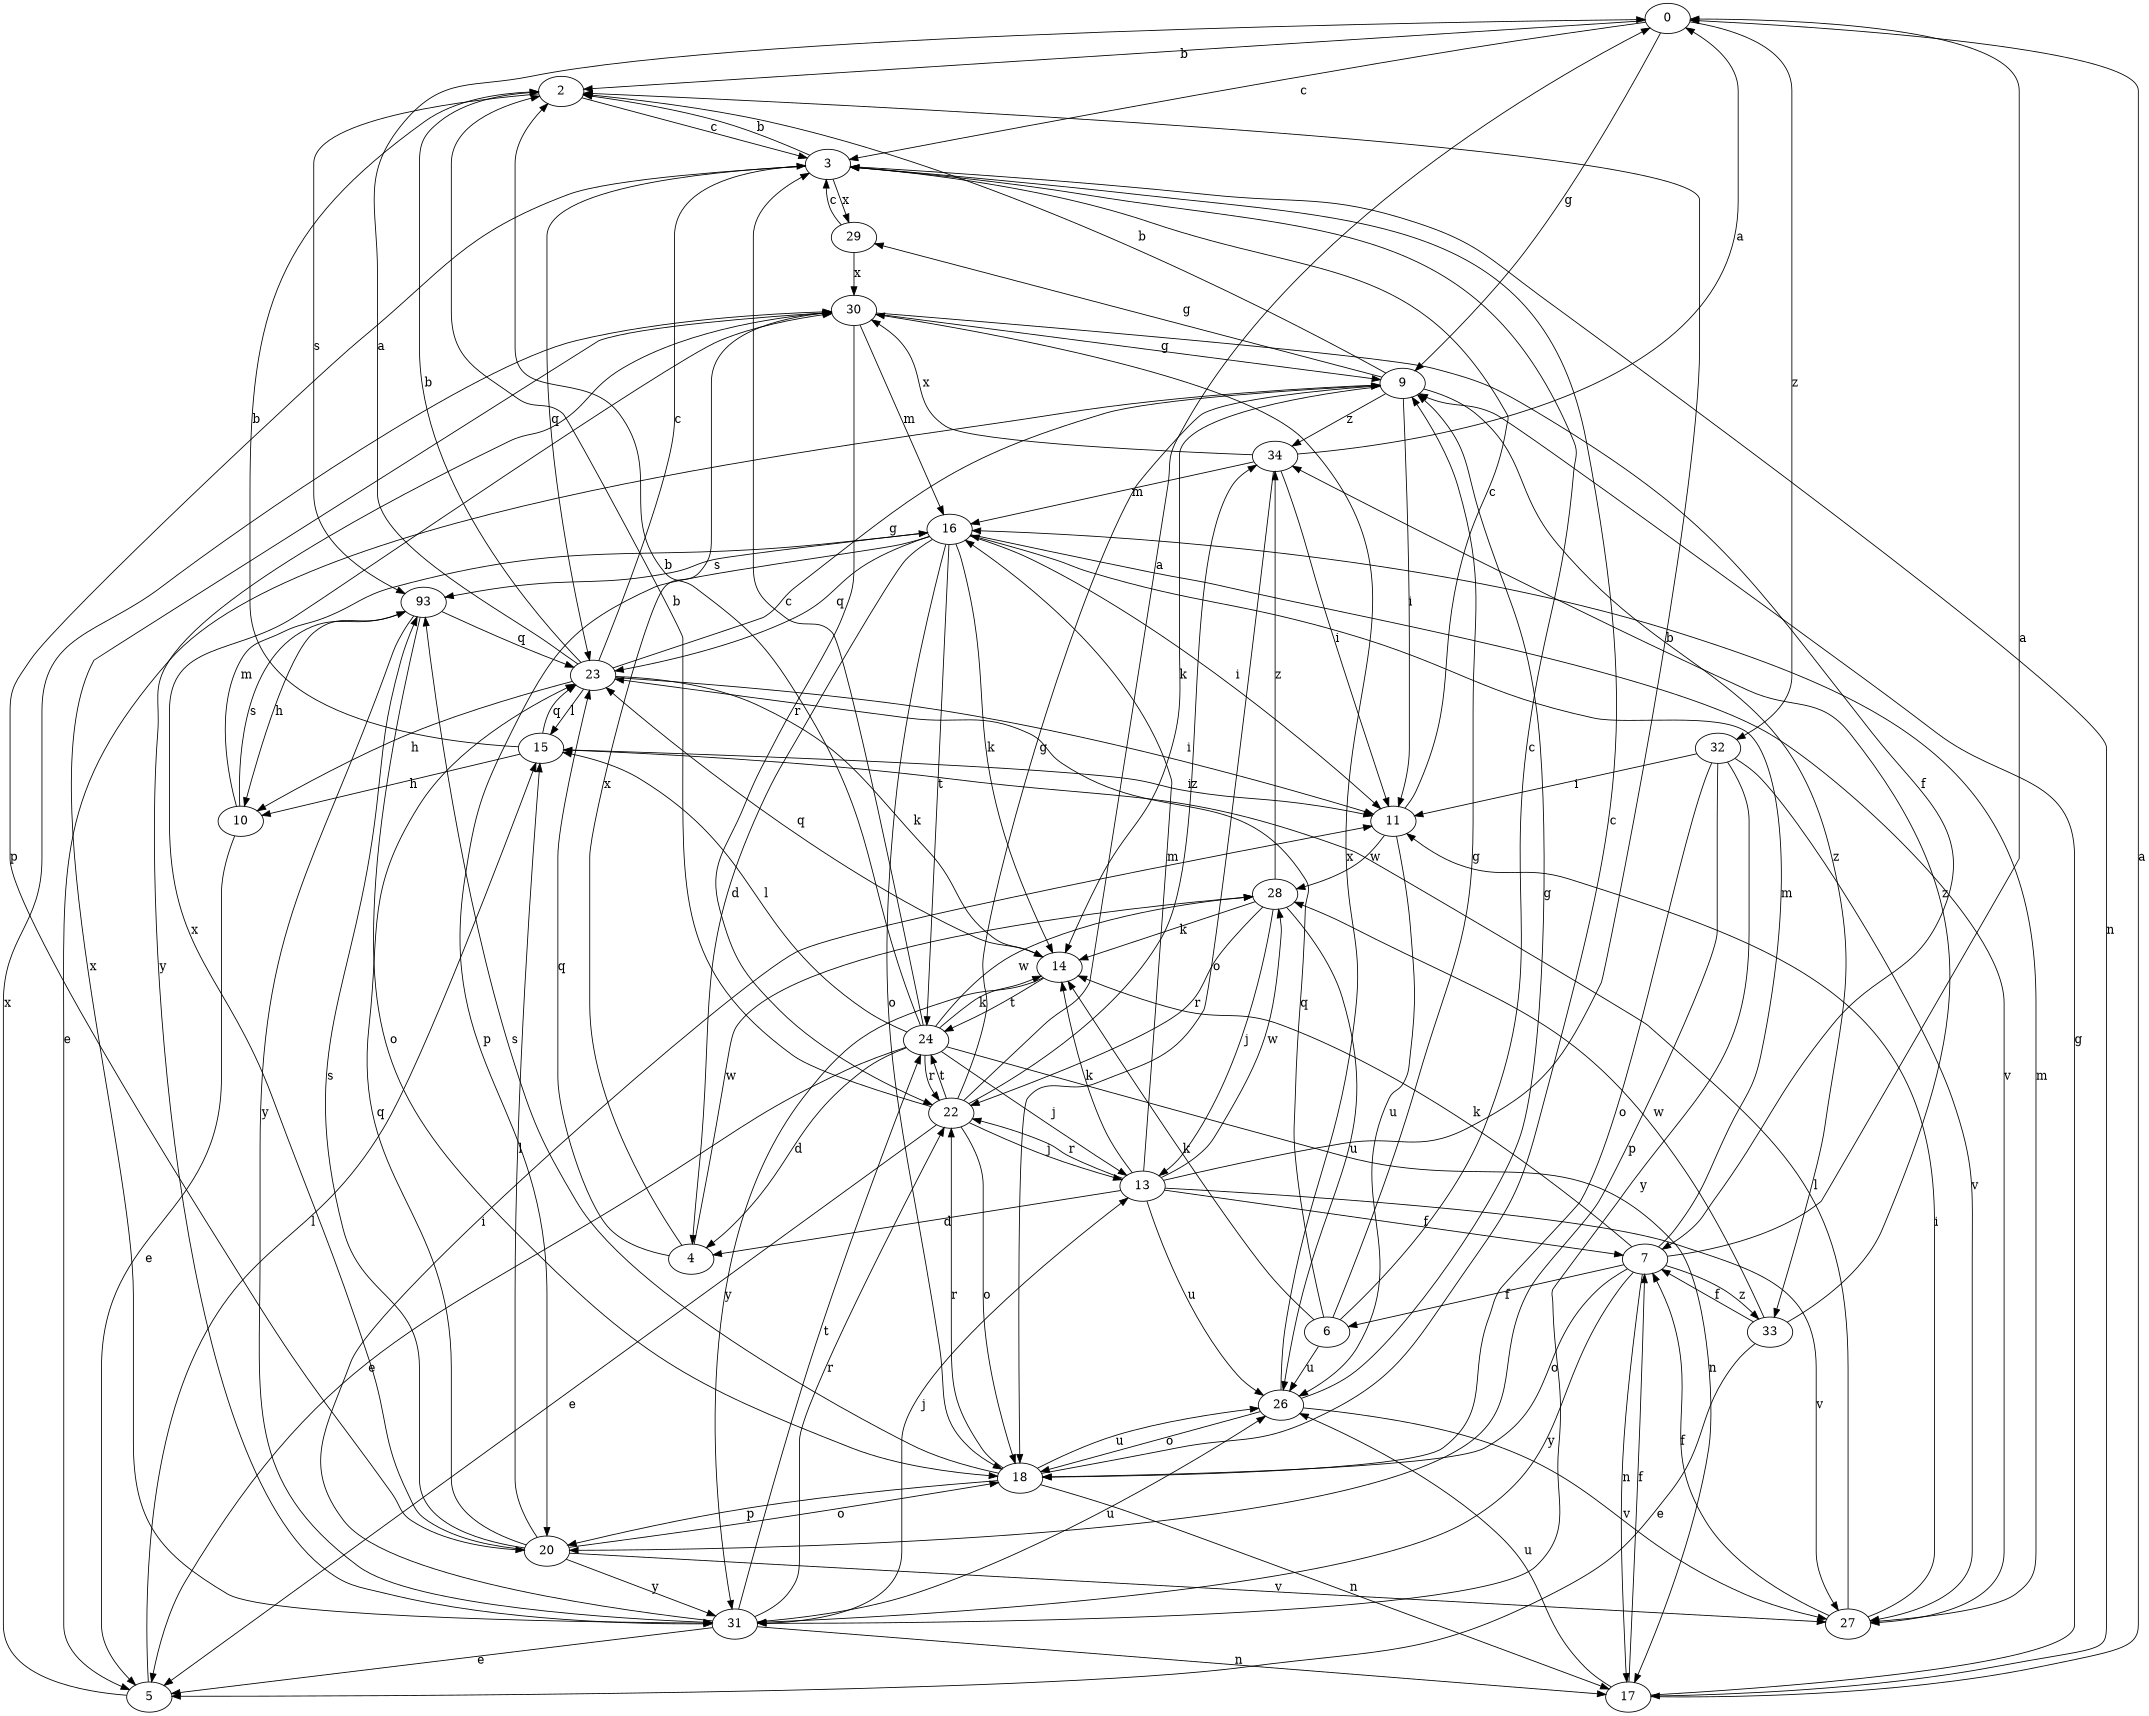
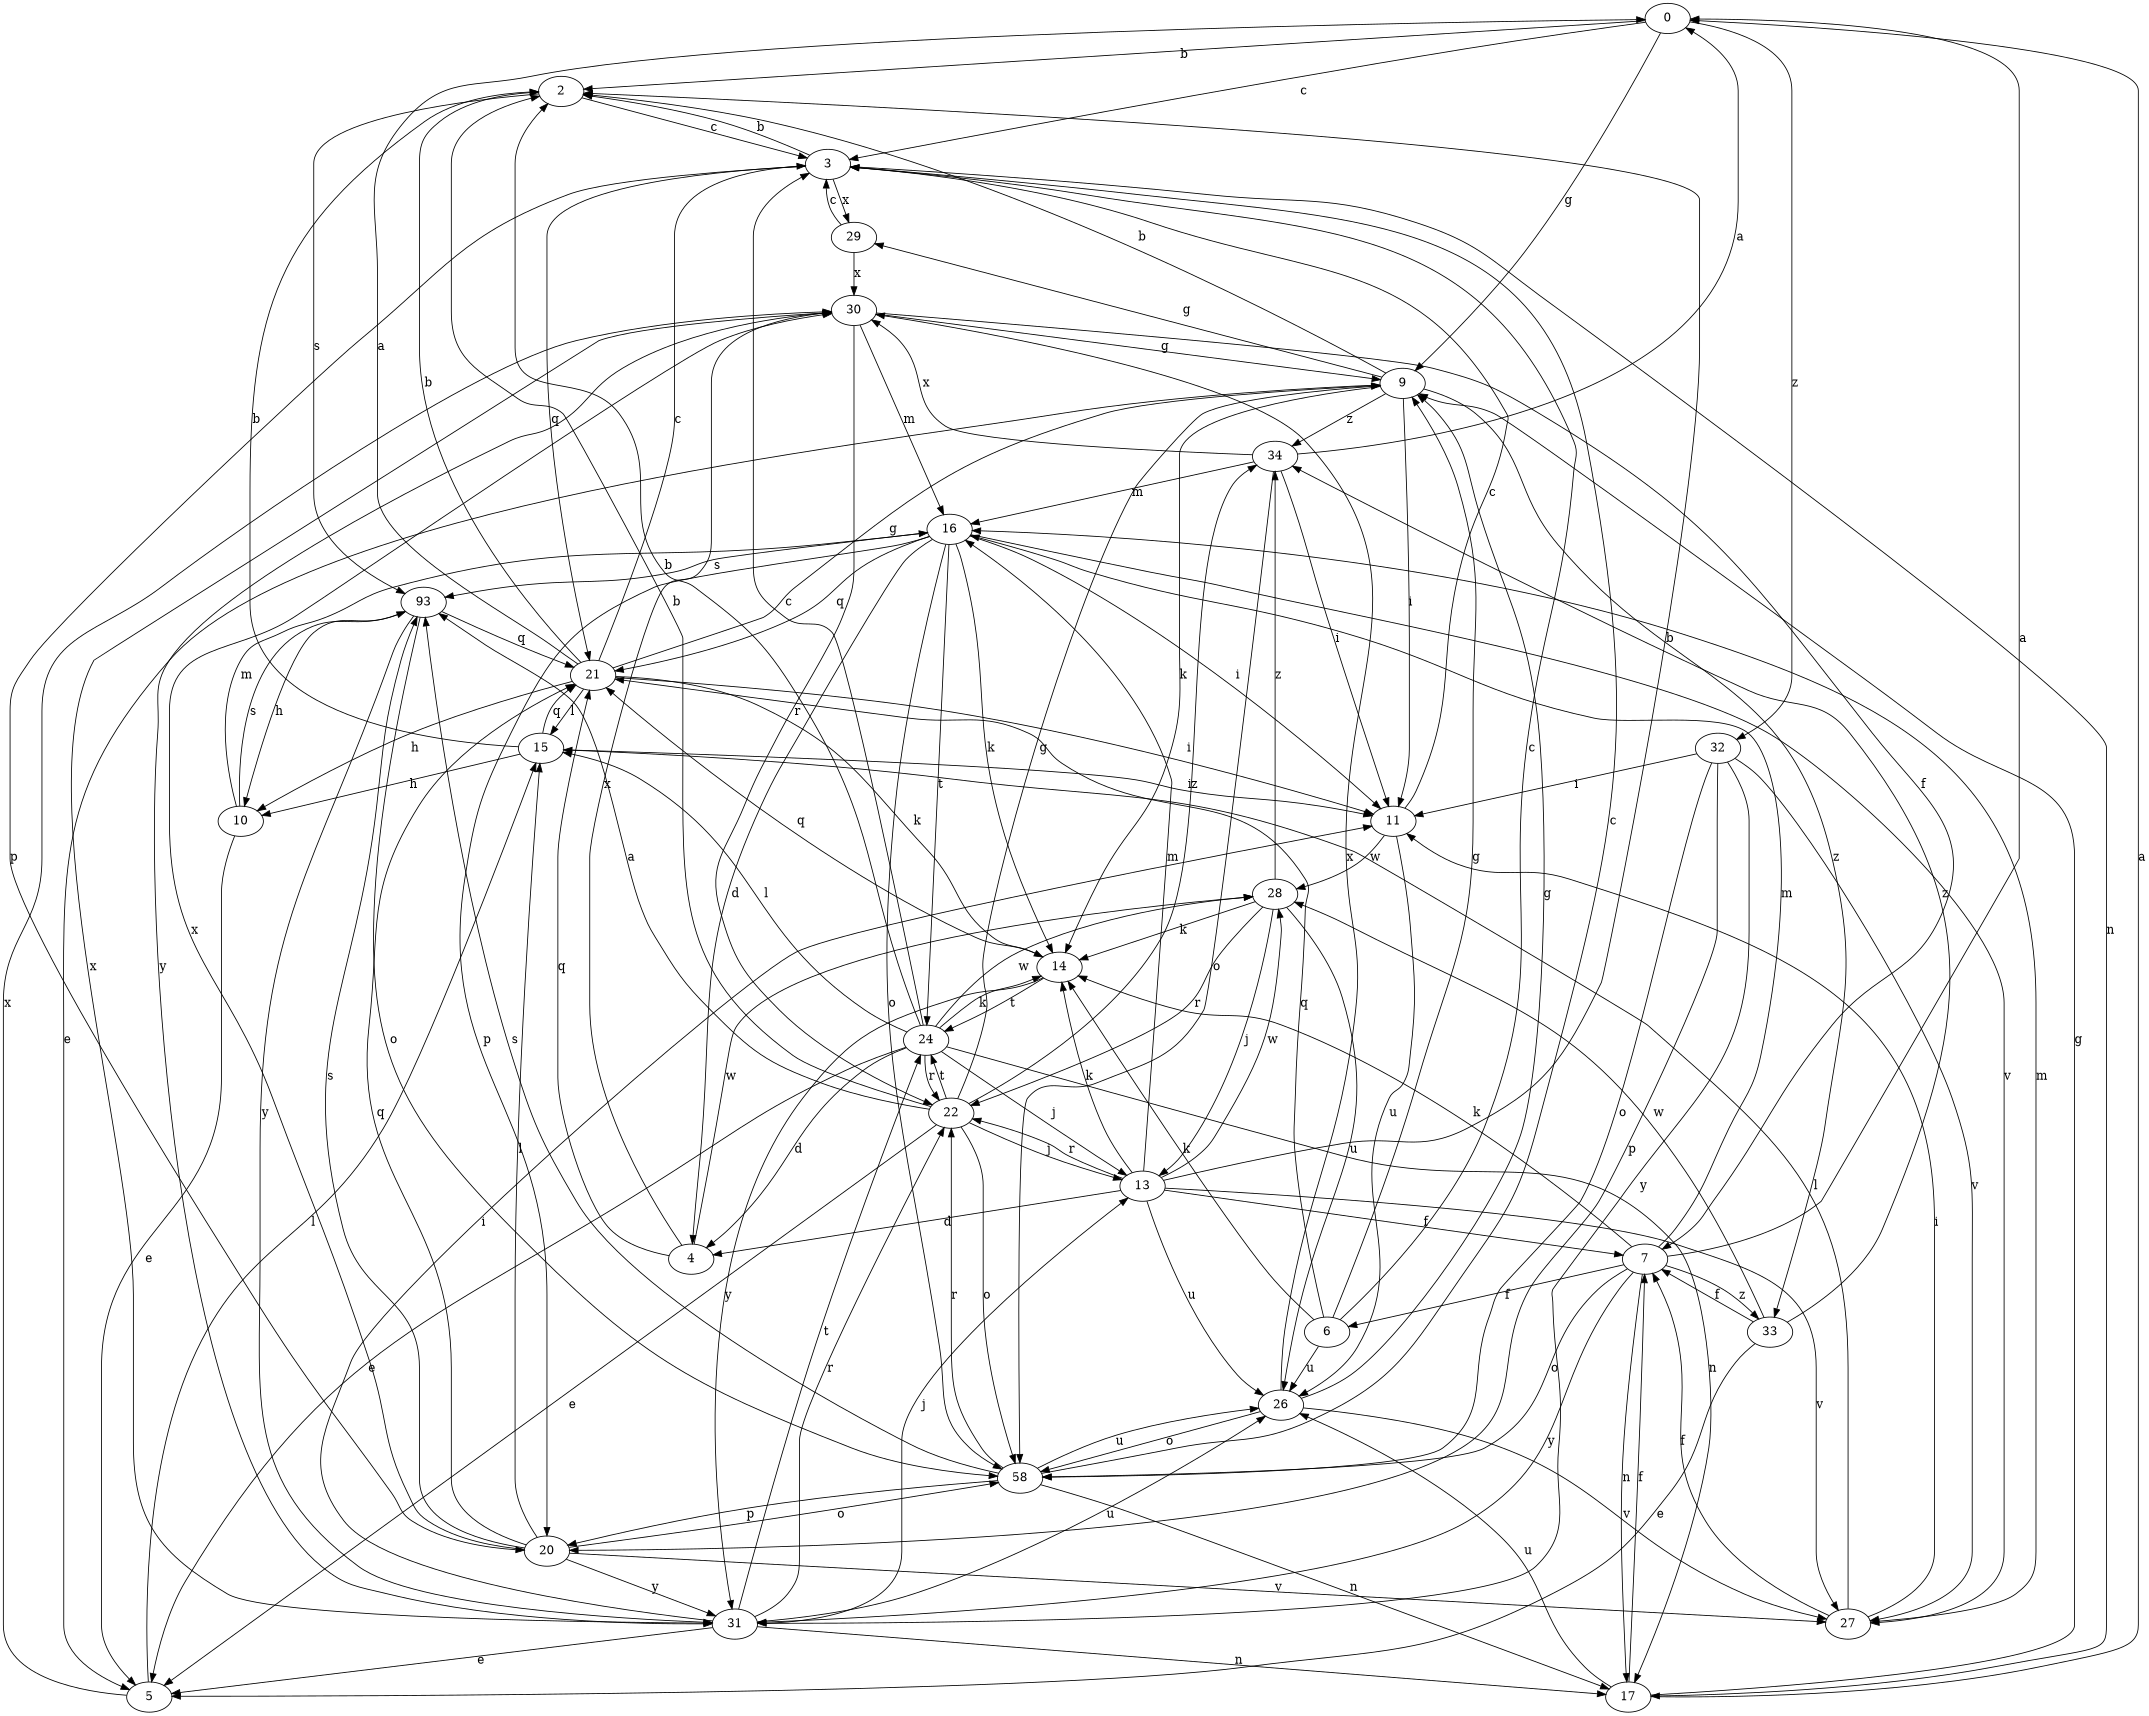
(1168, 486) -> (641, 908)
(593, 675) -> (593, 675)
(1020, 1478) -> (1020, 1478)
